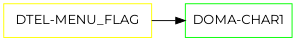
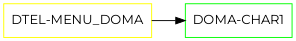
(78, 21) -> (78, 21)
